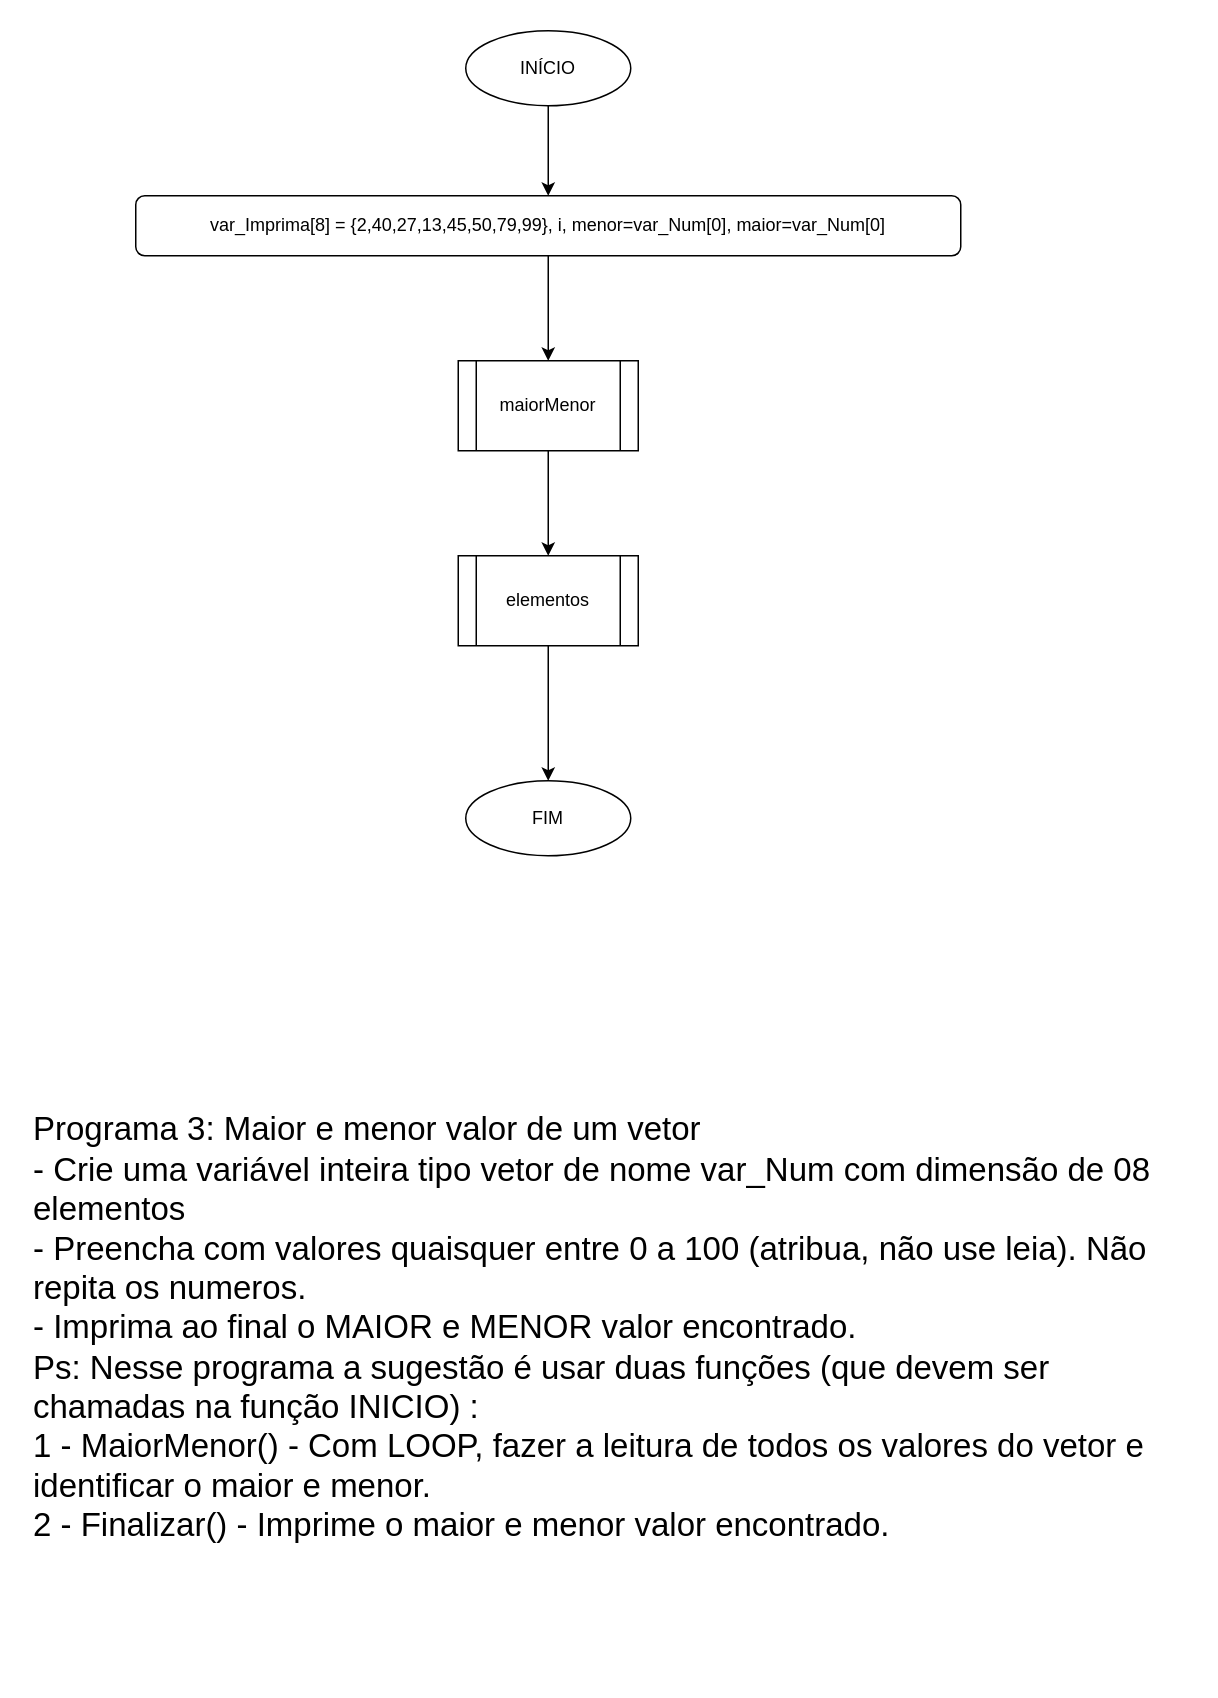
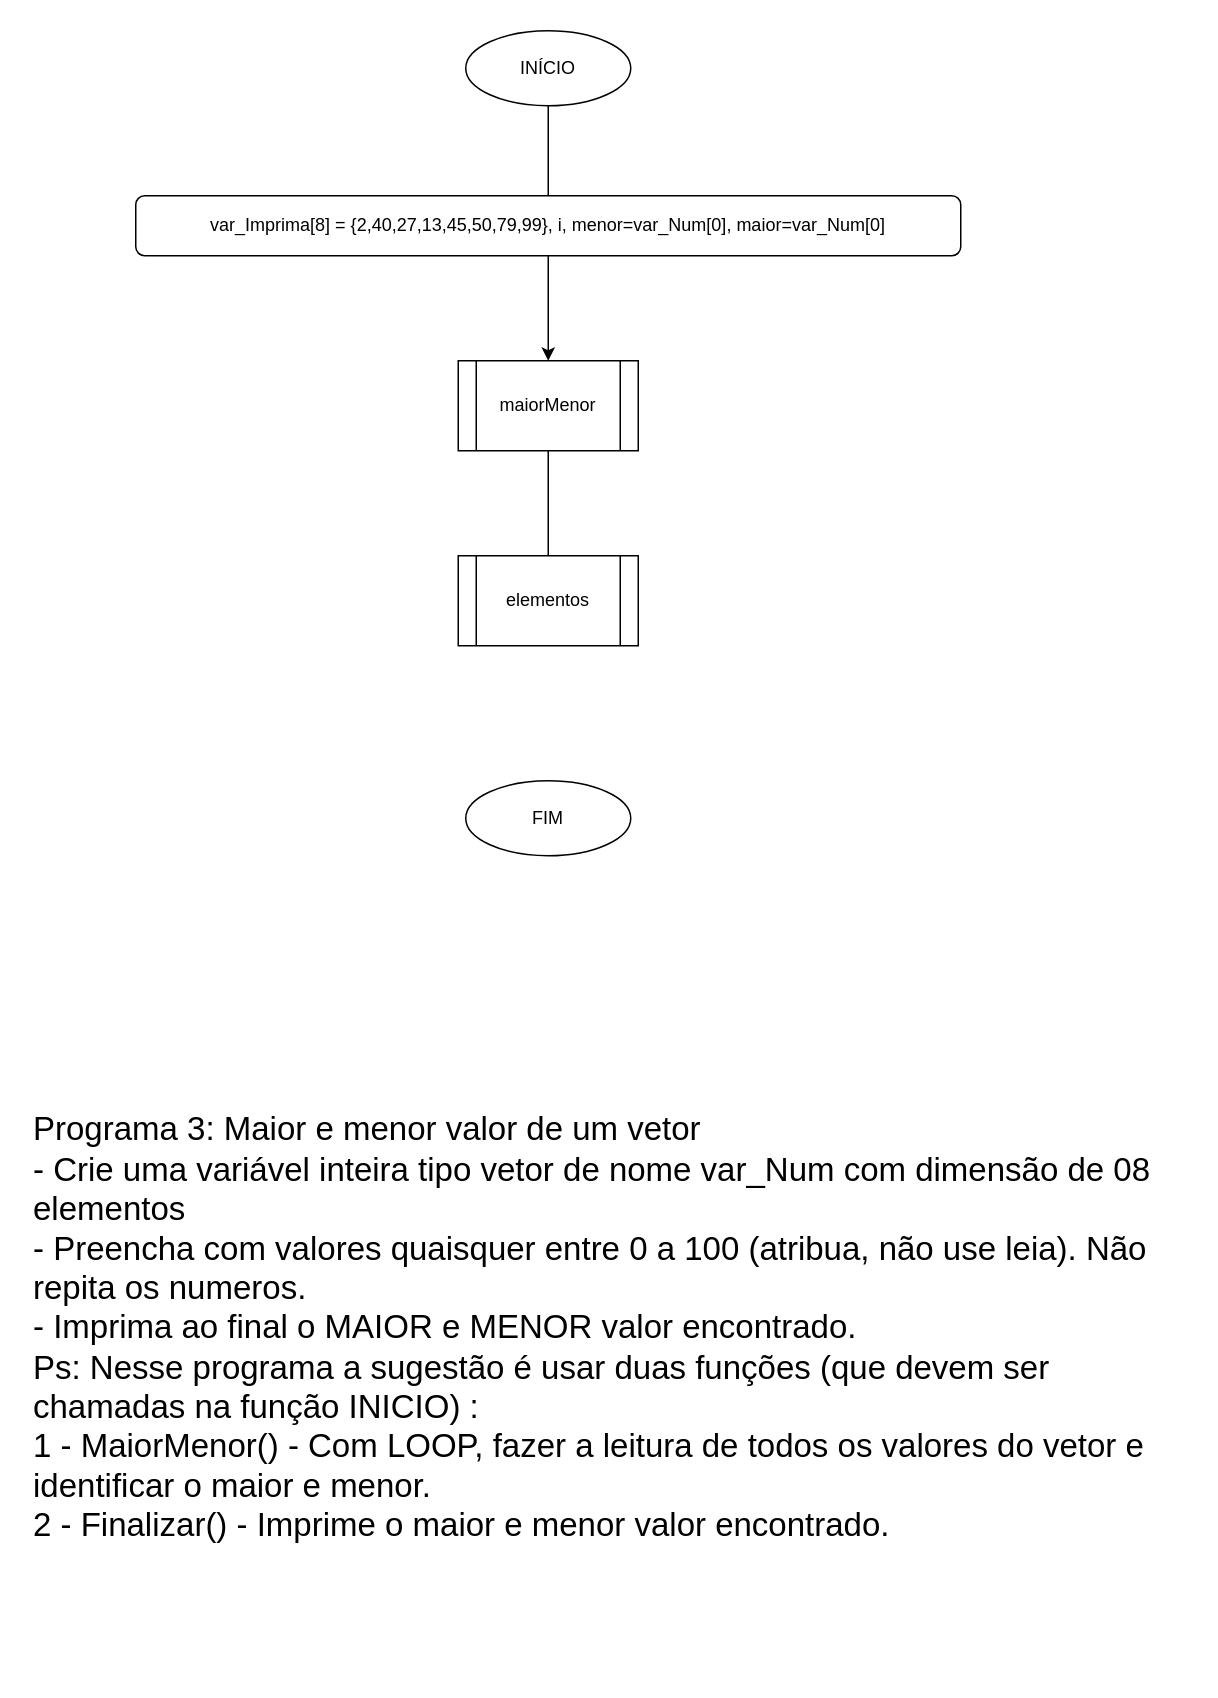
(548, 184) -> (548, 188)
(548, 544) -> (548, 548)
(548, 708) -> none
